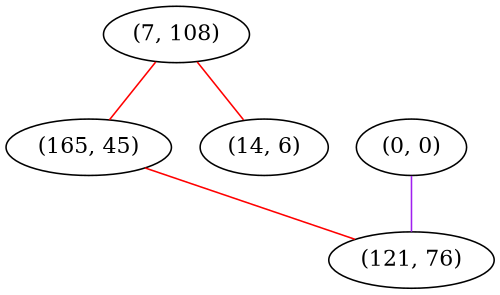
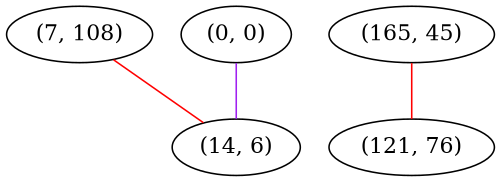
(133, 91) -> none
(411, 204) -> (236, 91)
